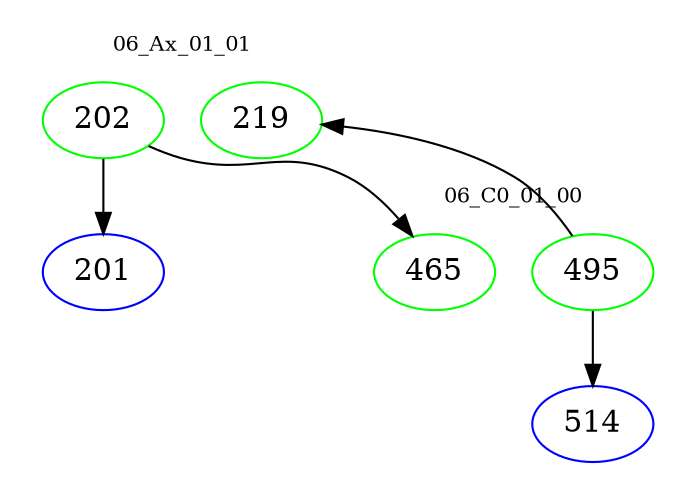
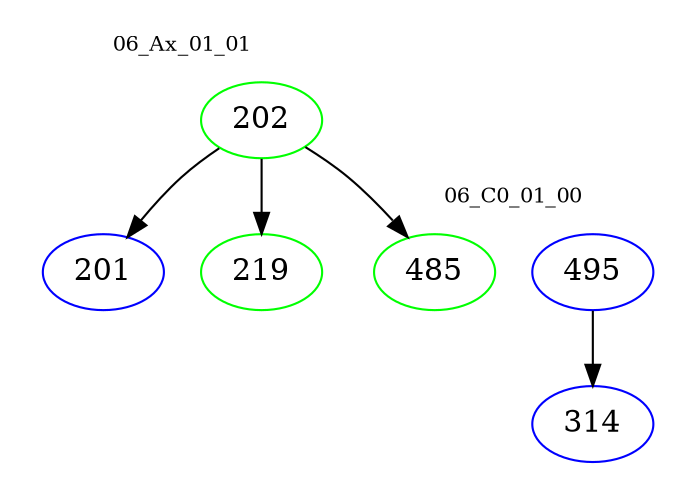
(471, 156) -> (262, 186)
(435, 272) -> (435, 272)
(593, 272) -> (593, 272)
(593, 424) -> (593, 424)
